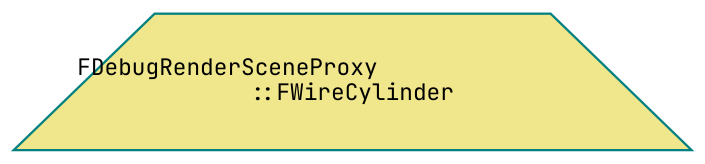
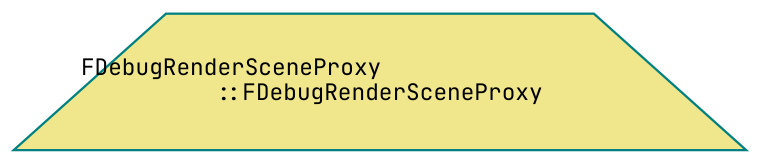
(353, 82) -> (380, 82)
